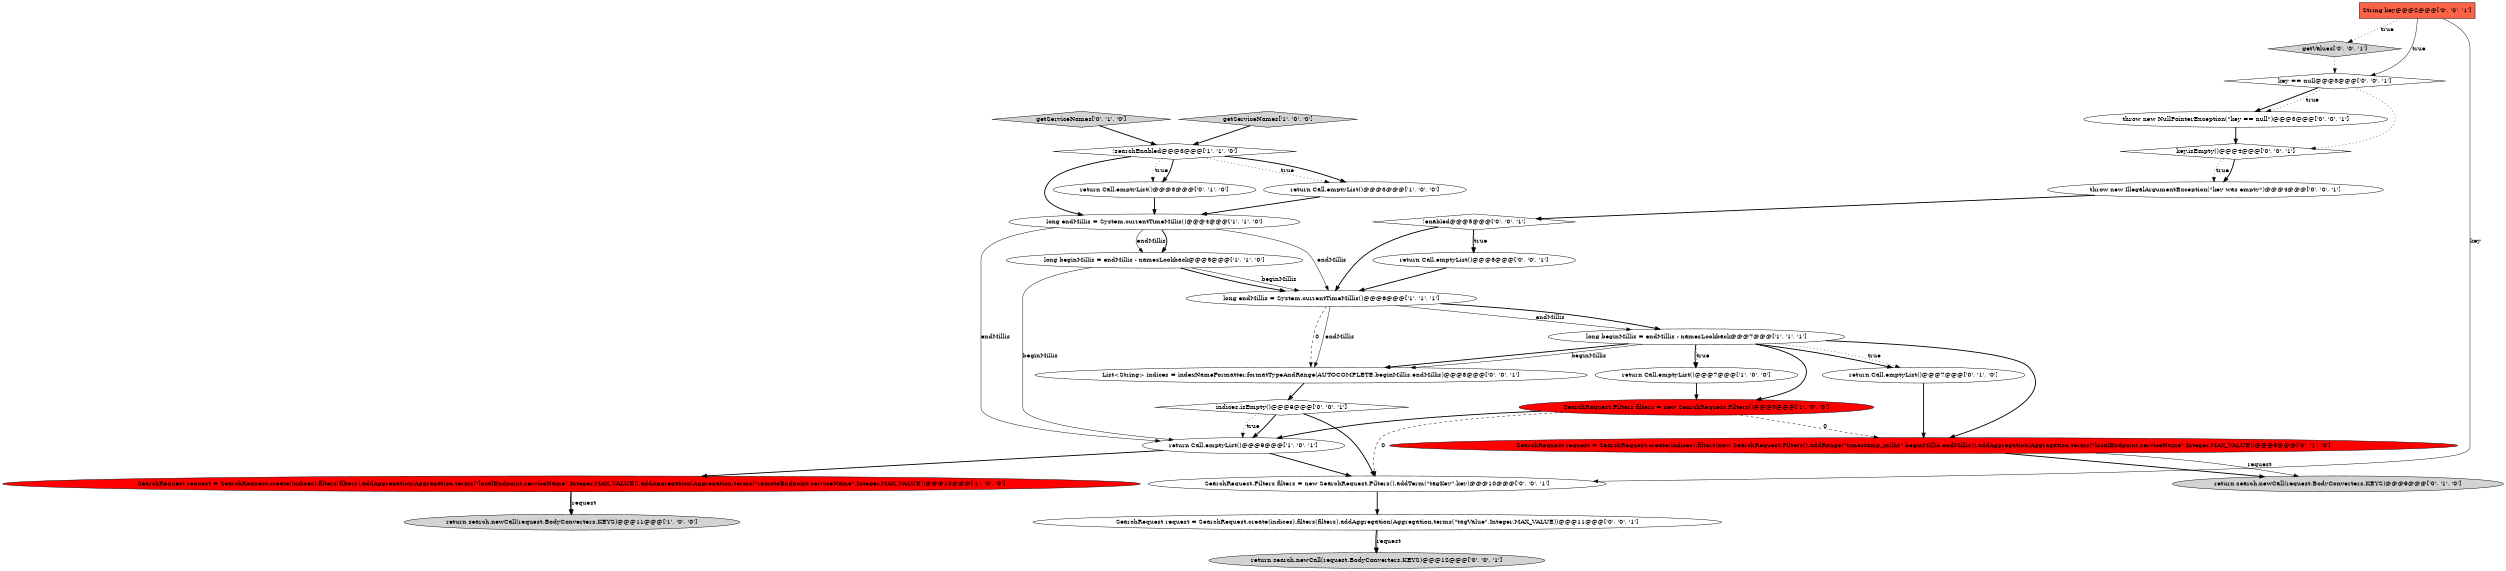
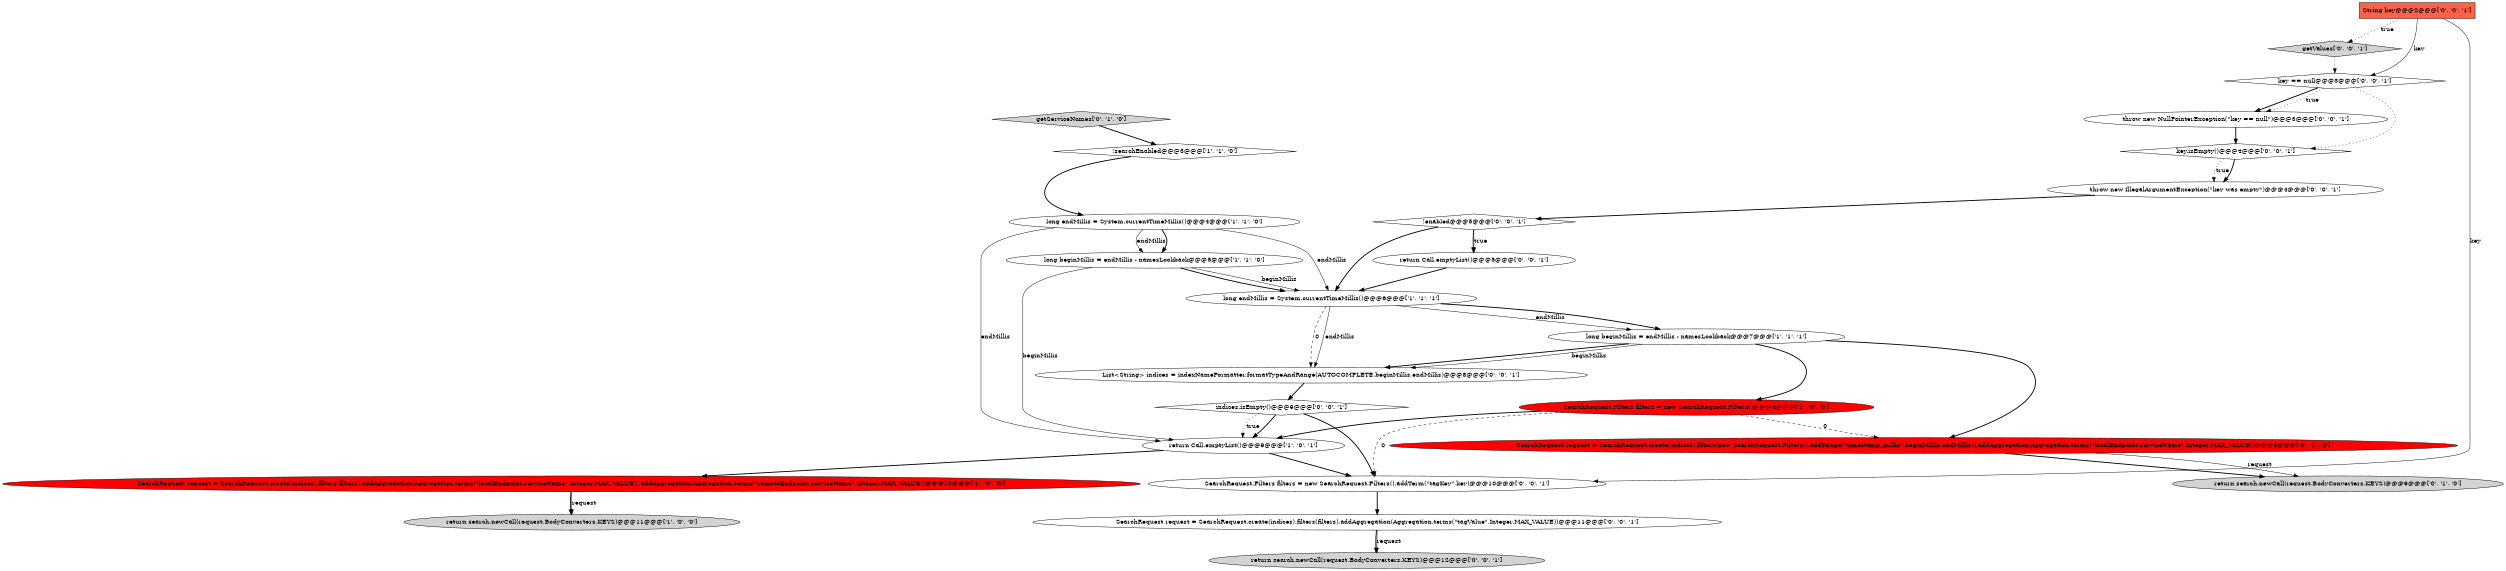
(2419, 49) -> (2419, 49)
(1268, 119) -> none
(1154, 190) -> none
(1365, 190) -> none
(1696, 375) -> none
(1924, 375) -> none
